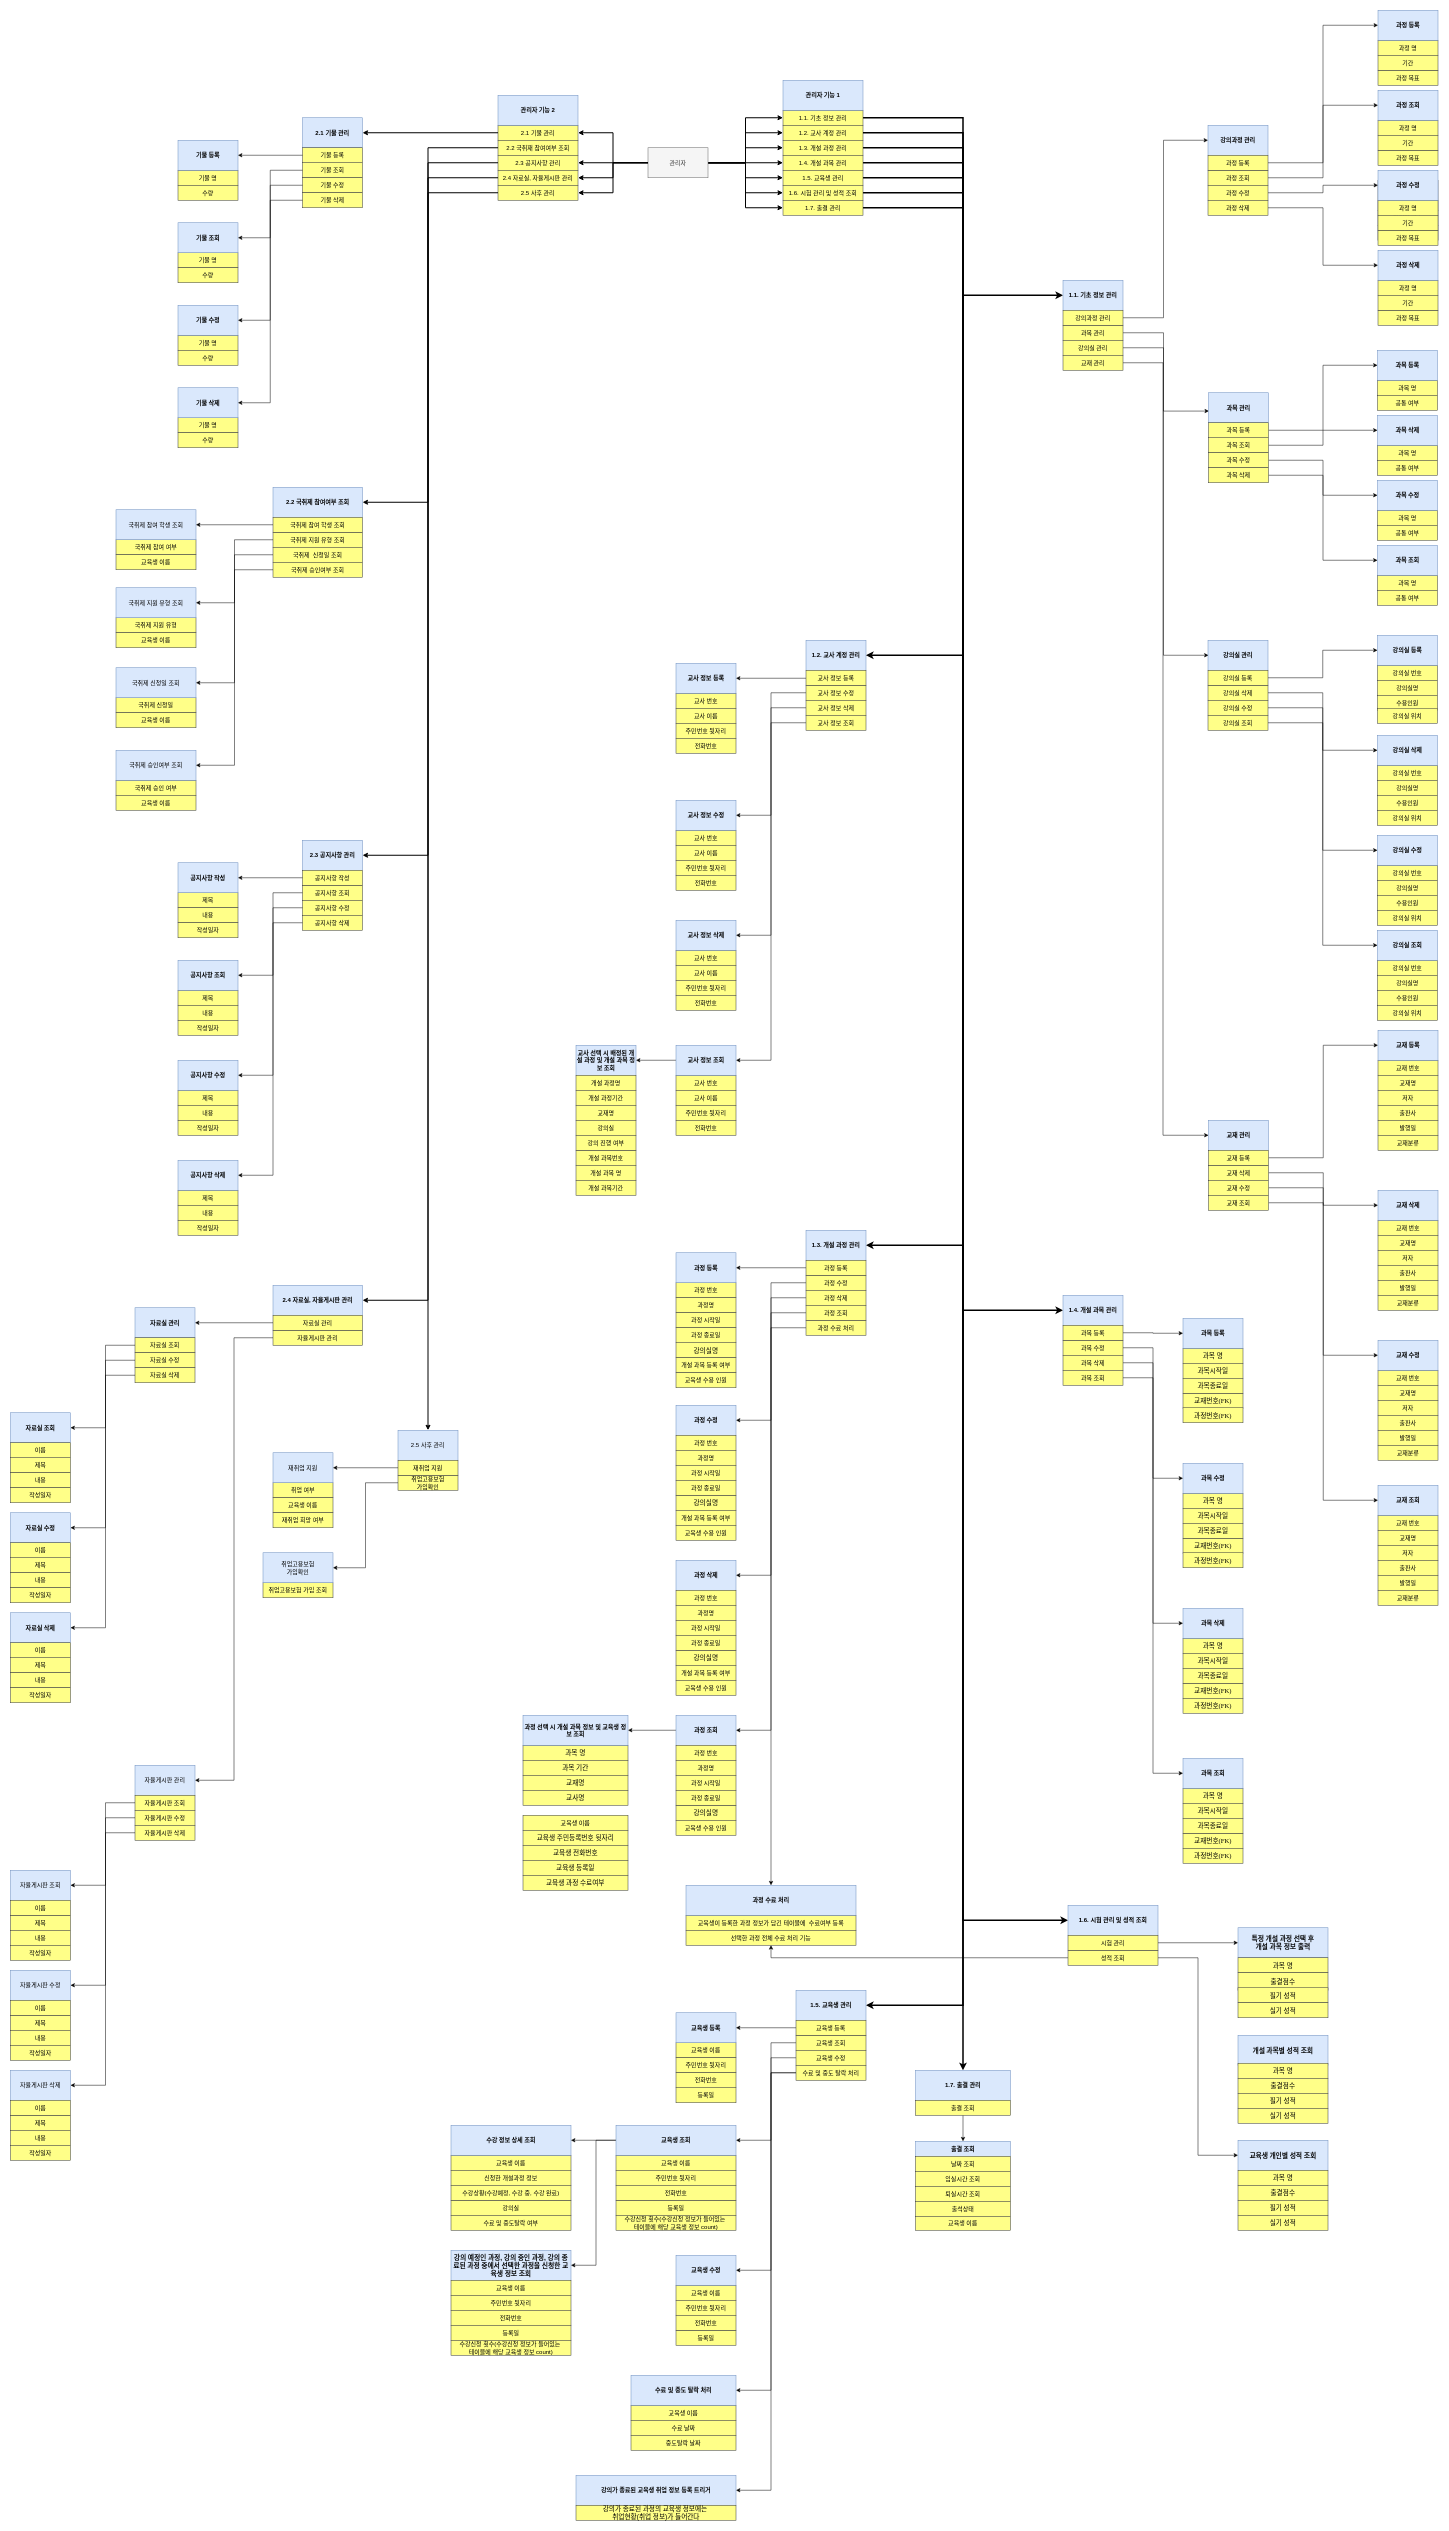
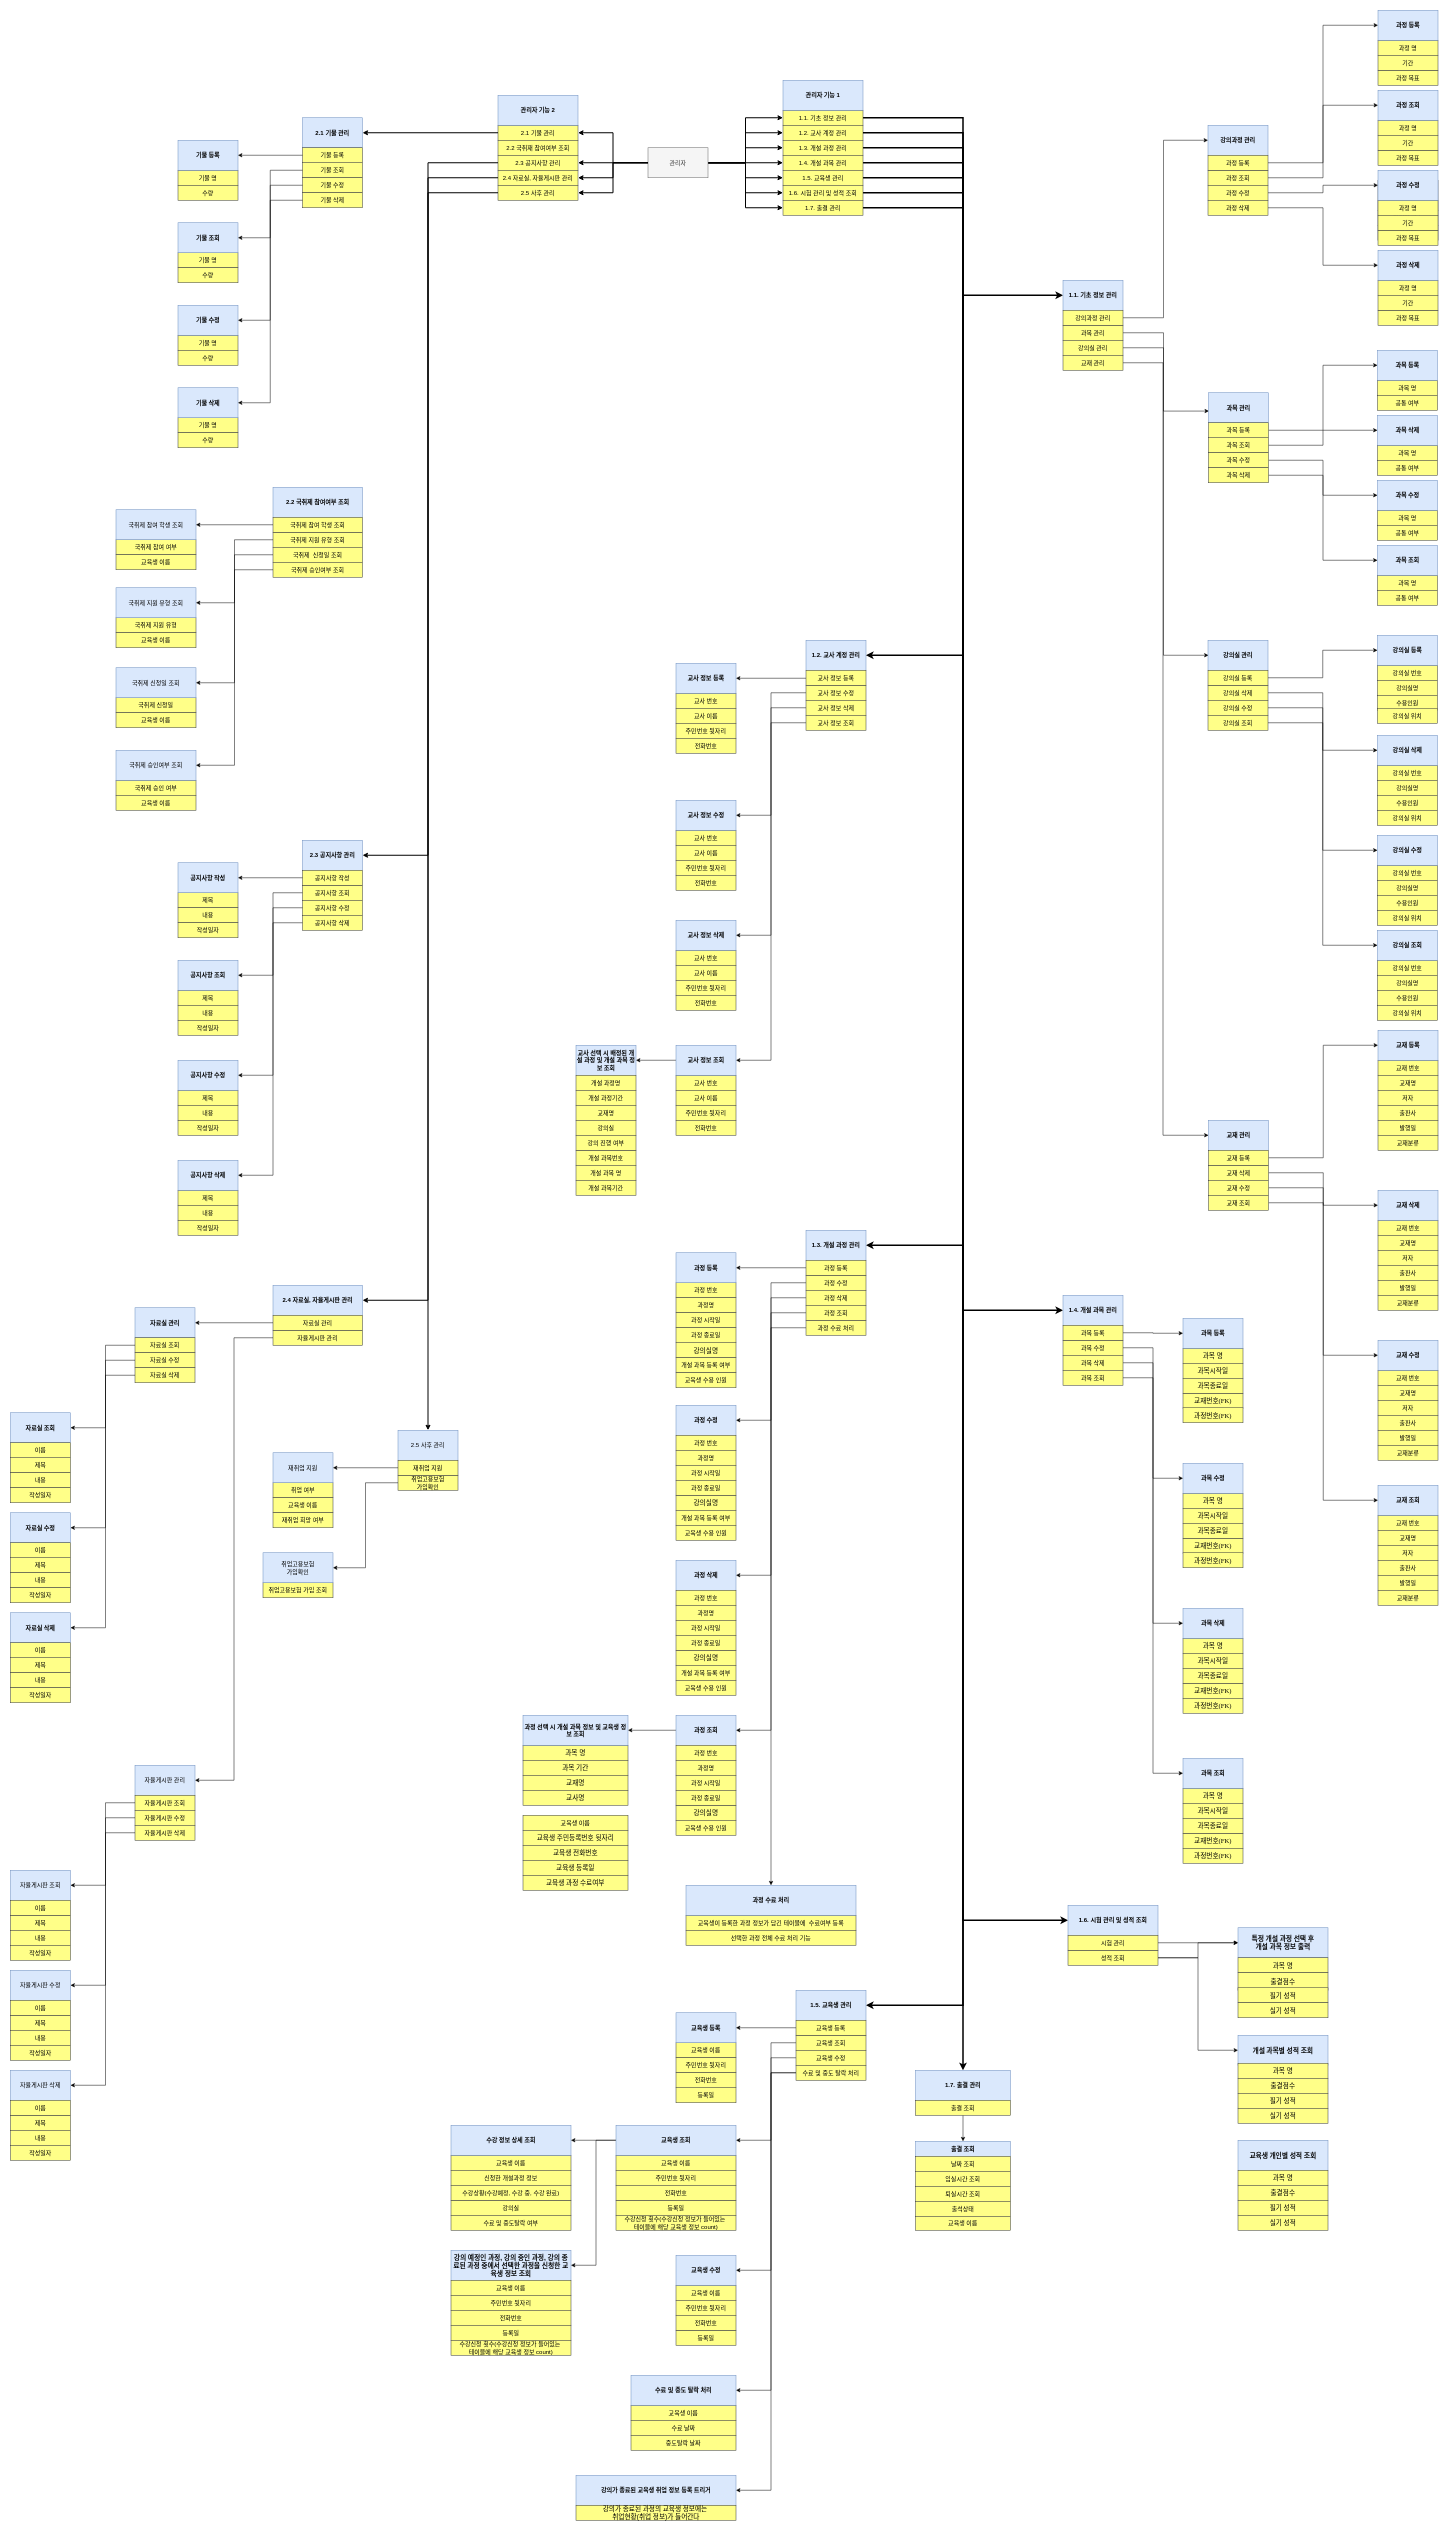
(457, 148) -> none
(771, 1955) -> (1234, 2050)
(1234, 2155) -> (1198, 1950)
